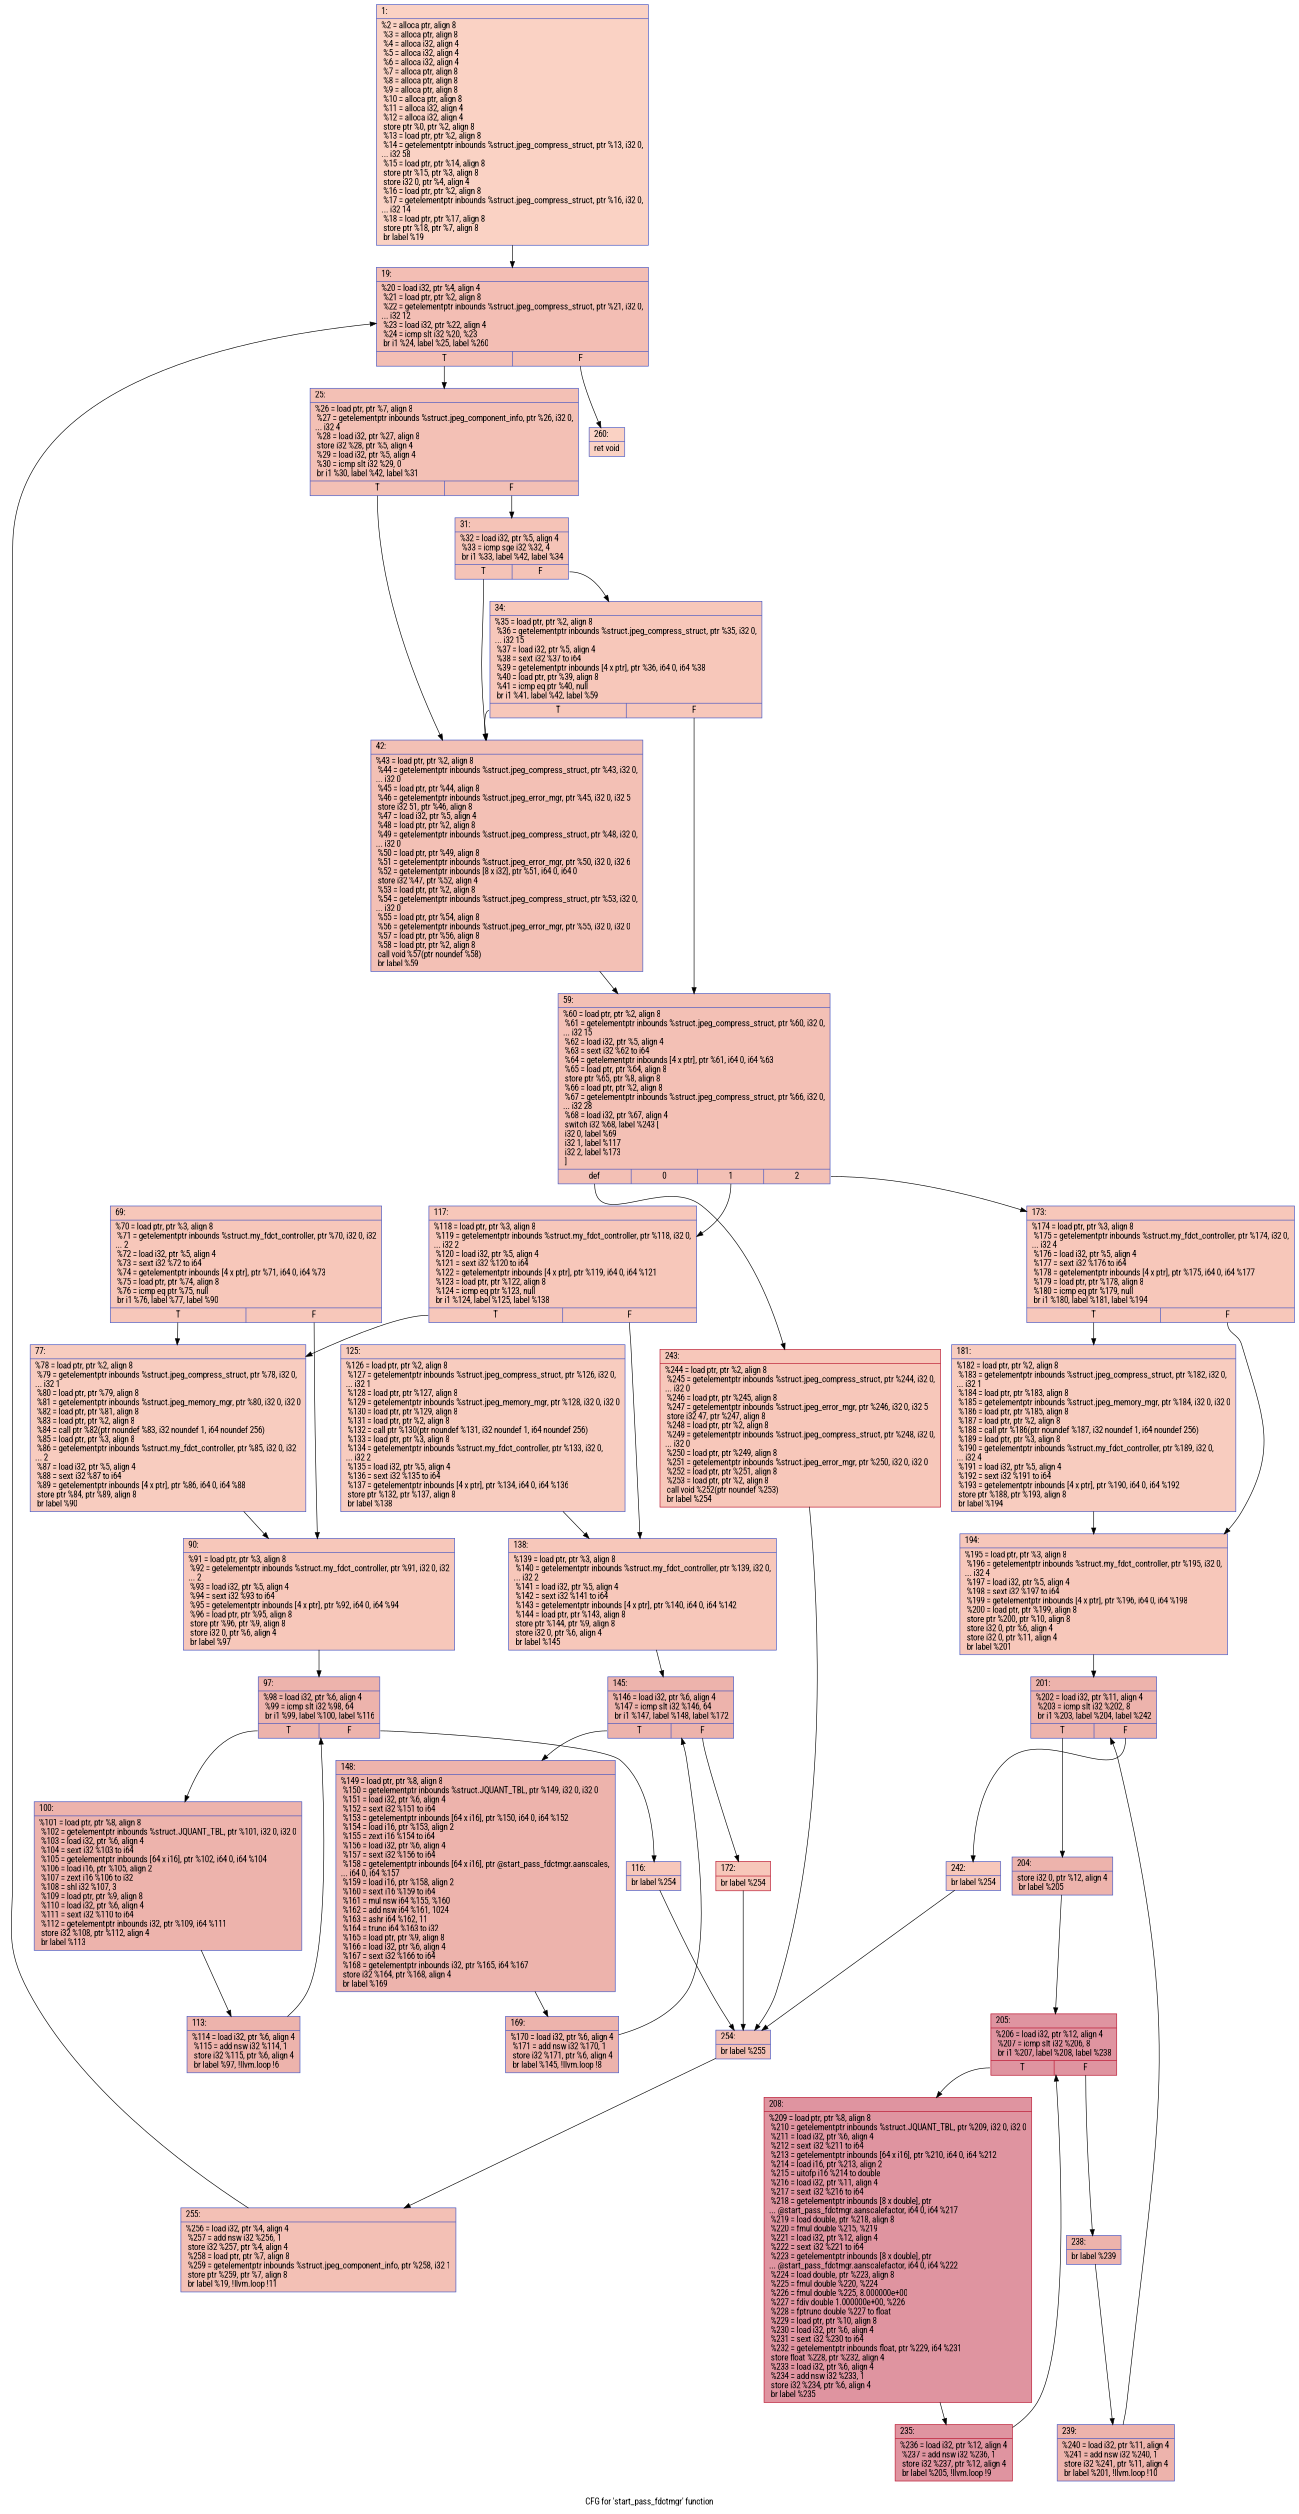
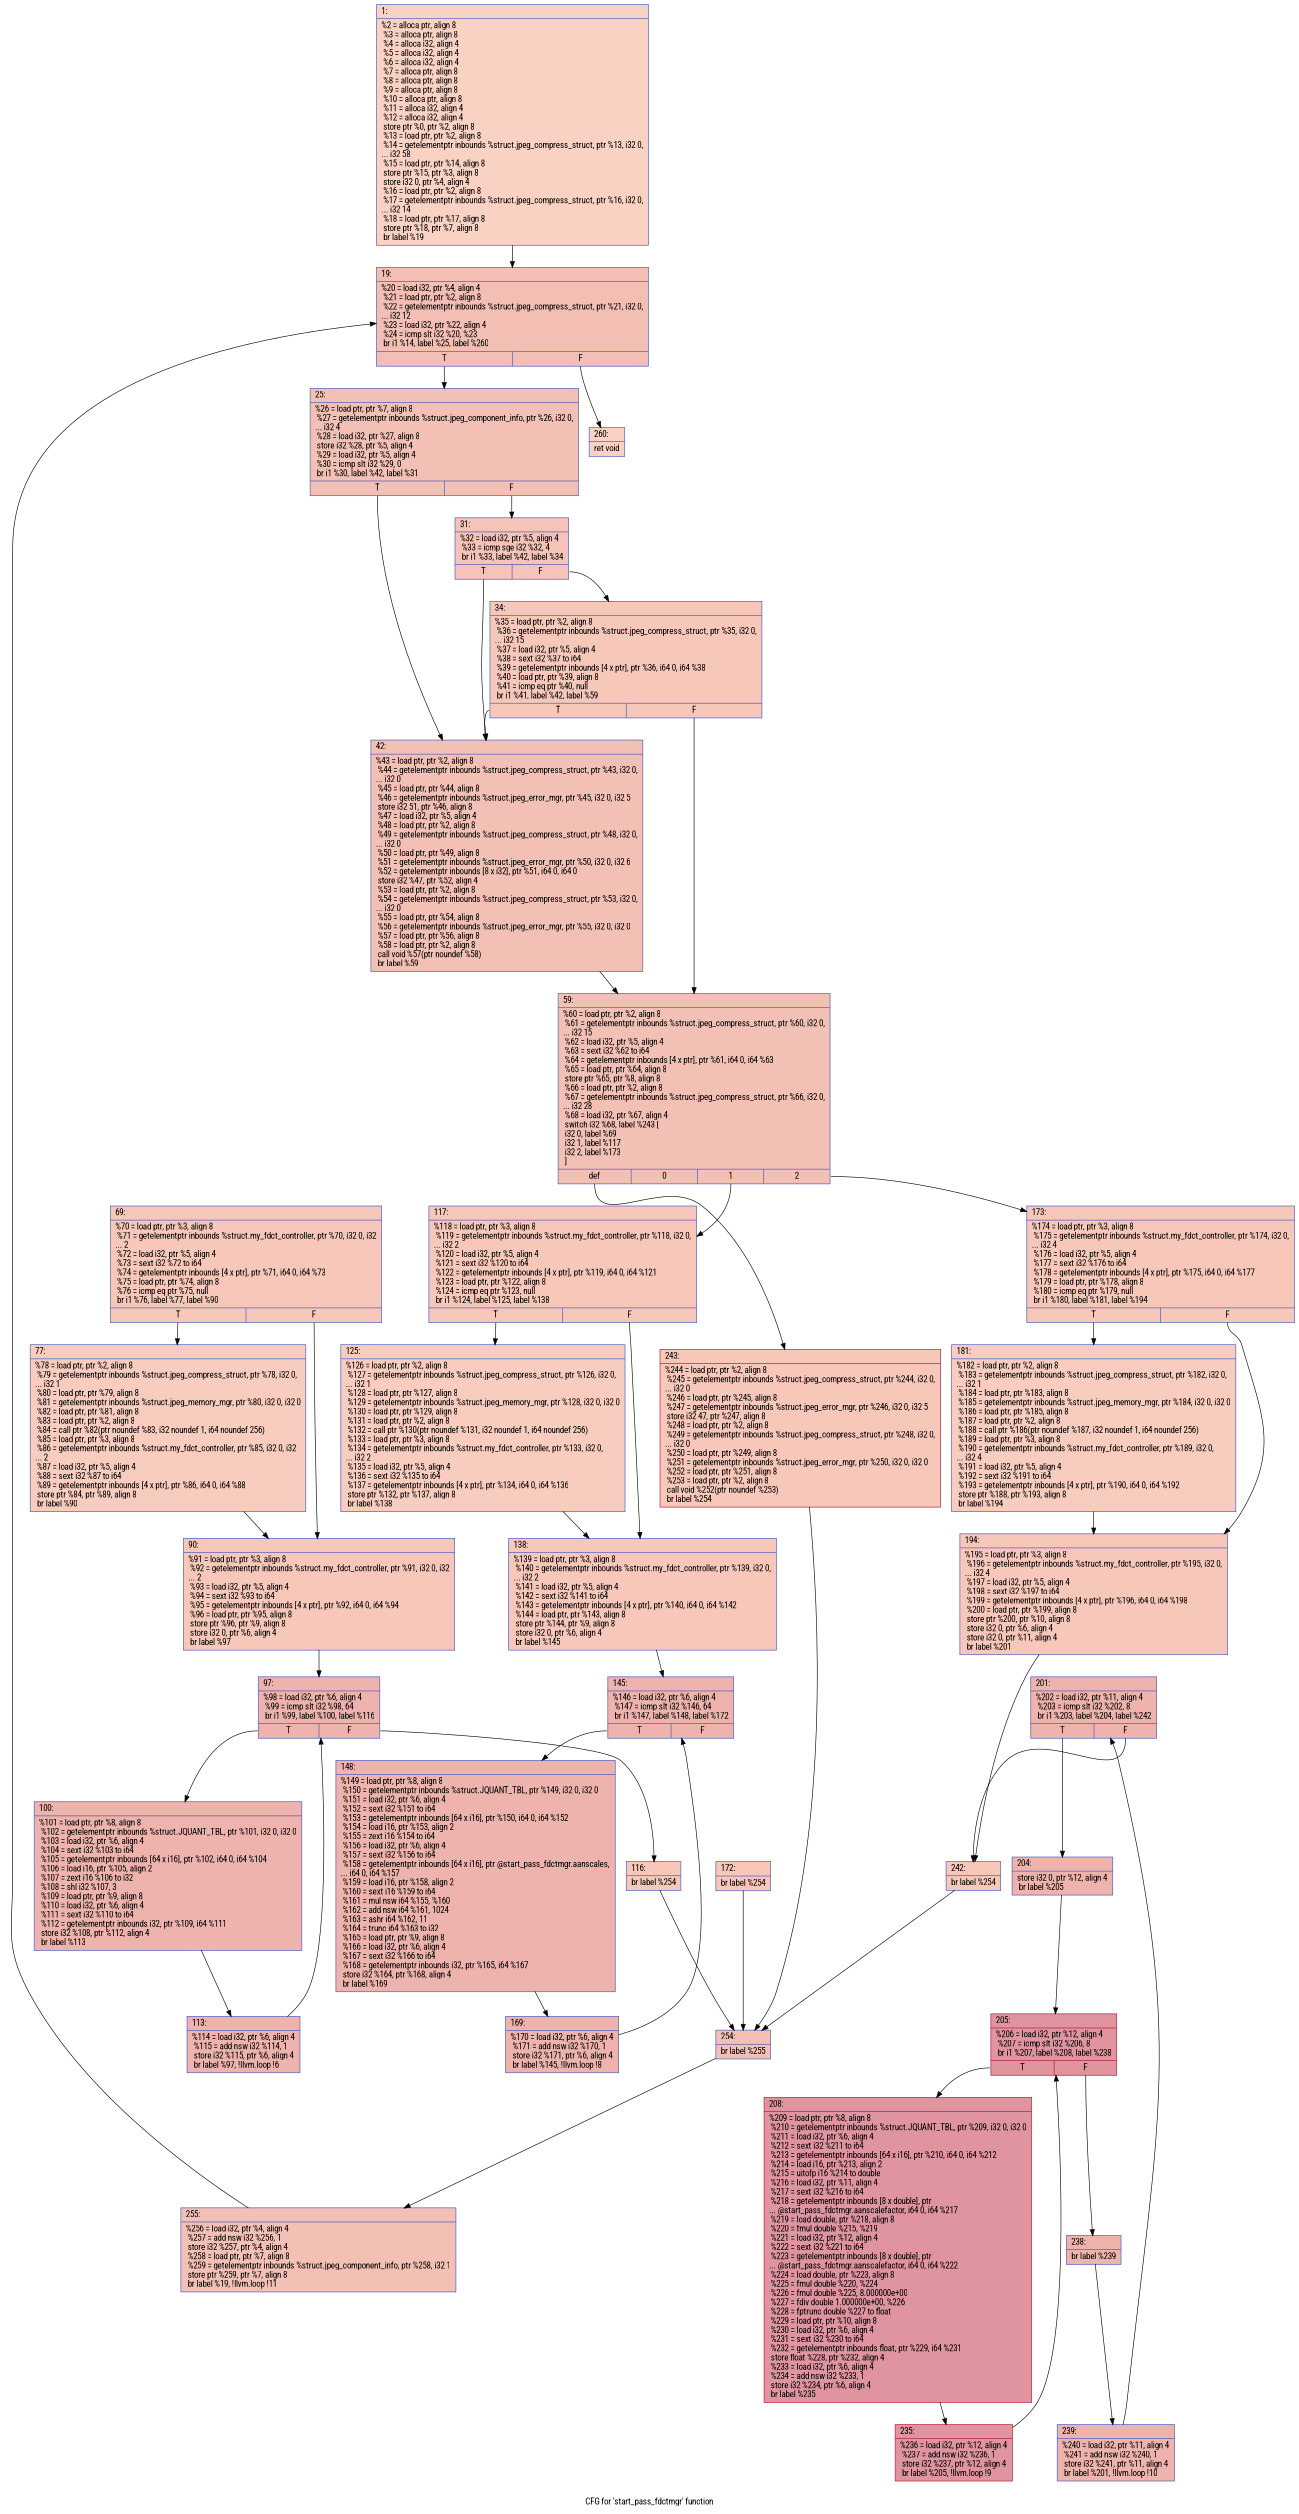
(435, 344) -> (435, 344)
(369, 1330) -> (496, 1331)
(1094, 1663) -> (997, 1752)
(718, 1797) -> none
(743, 1876) -> (743, 1876)
